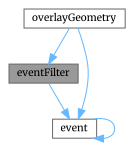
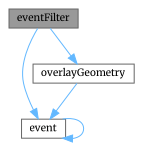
(62, 42) -> (61, 42)
